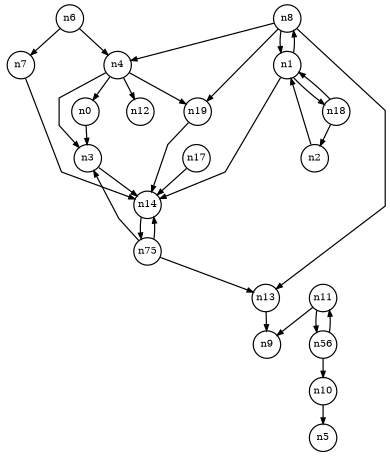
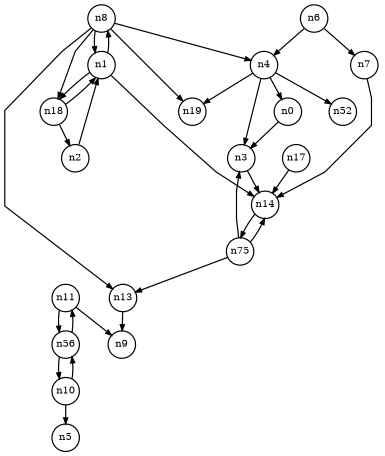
none -> (73, 59)
(140, 112) -> (343, 112)
(166, 151) -> none
none -> (73, 371)
